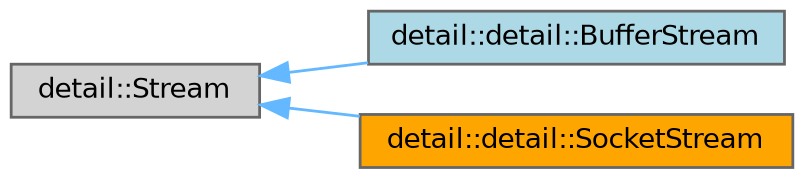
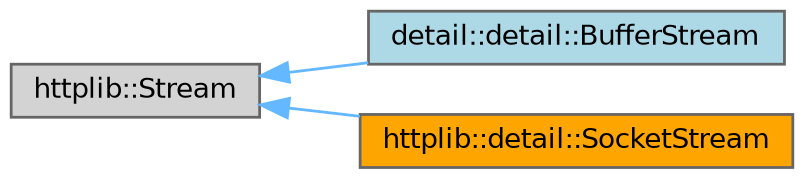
(135, 91) -> (135, 91)
(576, 141) -> (576, 141)
